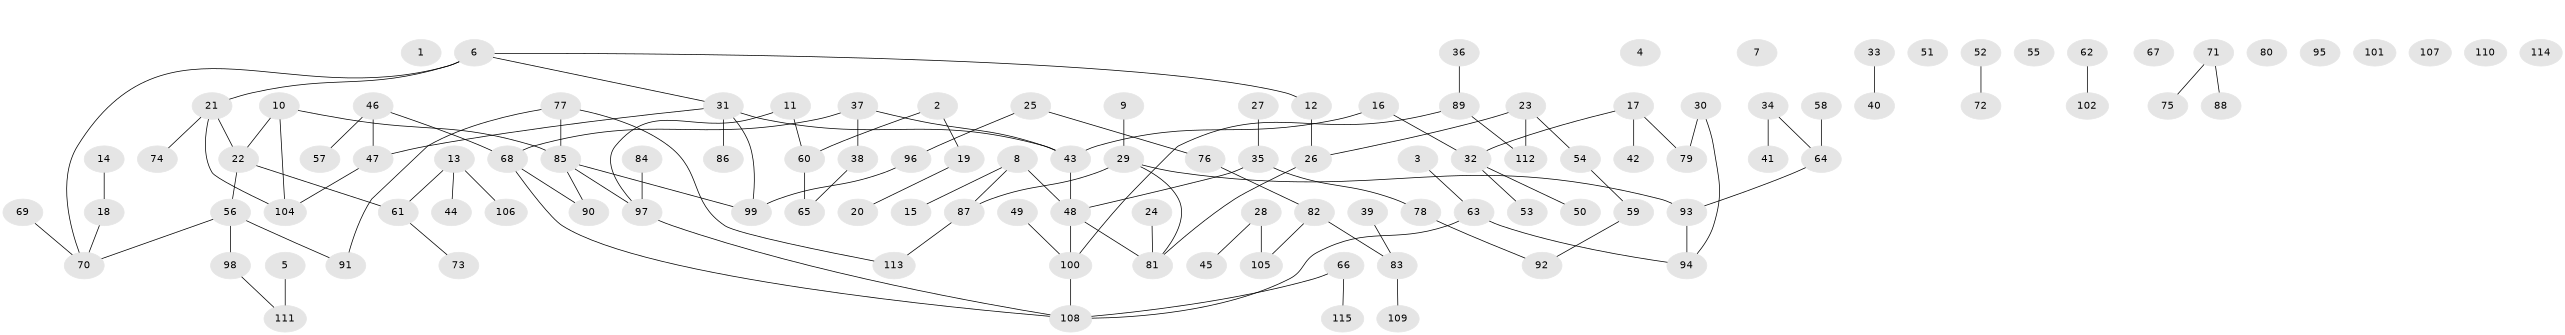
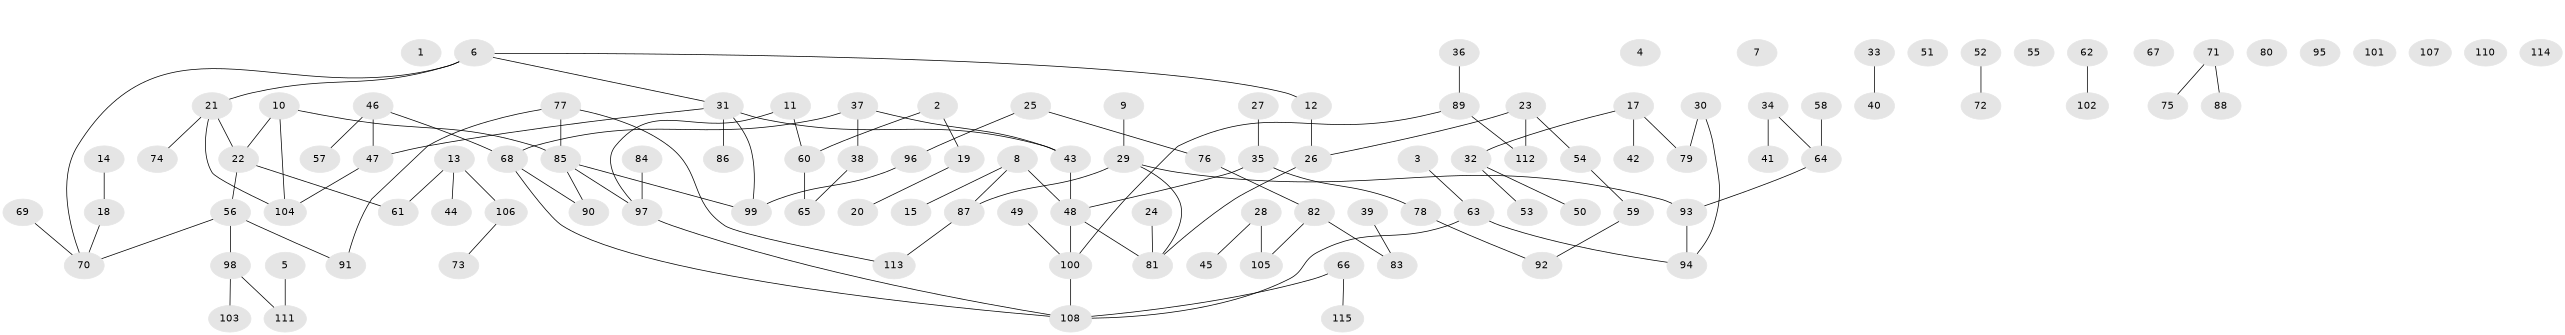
(1379, 106) -> none
(429, 239) -> (482, 239)
none -> (230, 319)
(1398, 319) -> none
